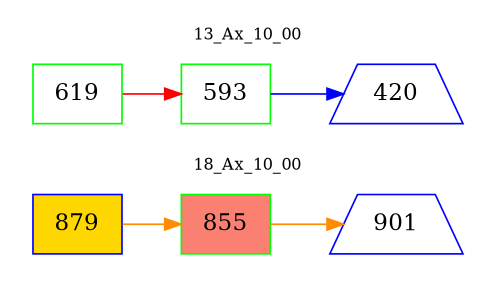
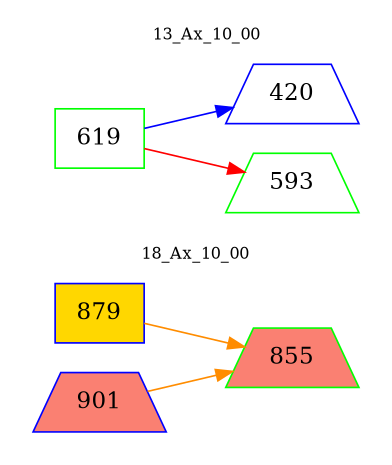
(226, 94) -> (292, 183)
(299, 94) -> (180, 120)
(226, 224) -> (292, 358)
(299, 224) -> (182, 383)
(396, 224) -> (100, 402)
